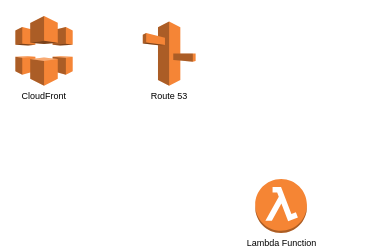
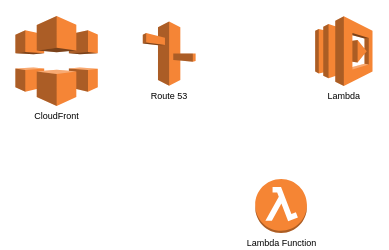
(44, 51) -> (57, 61)
none -> (344, 51)
